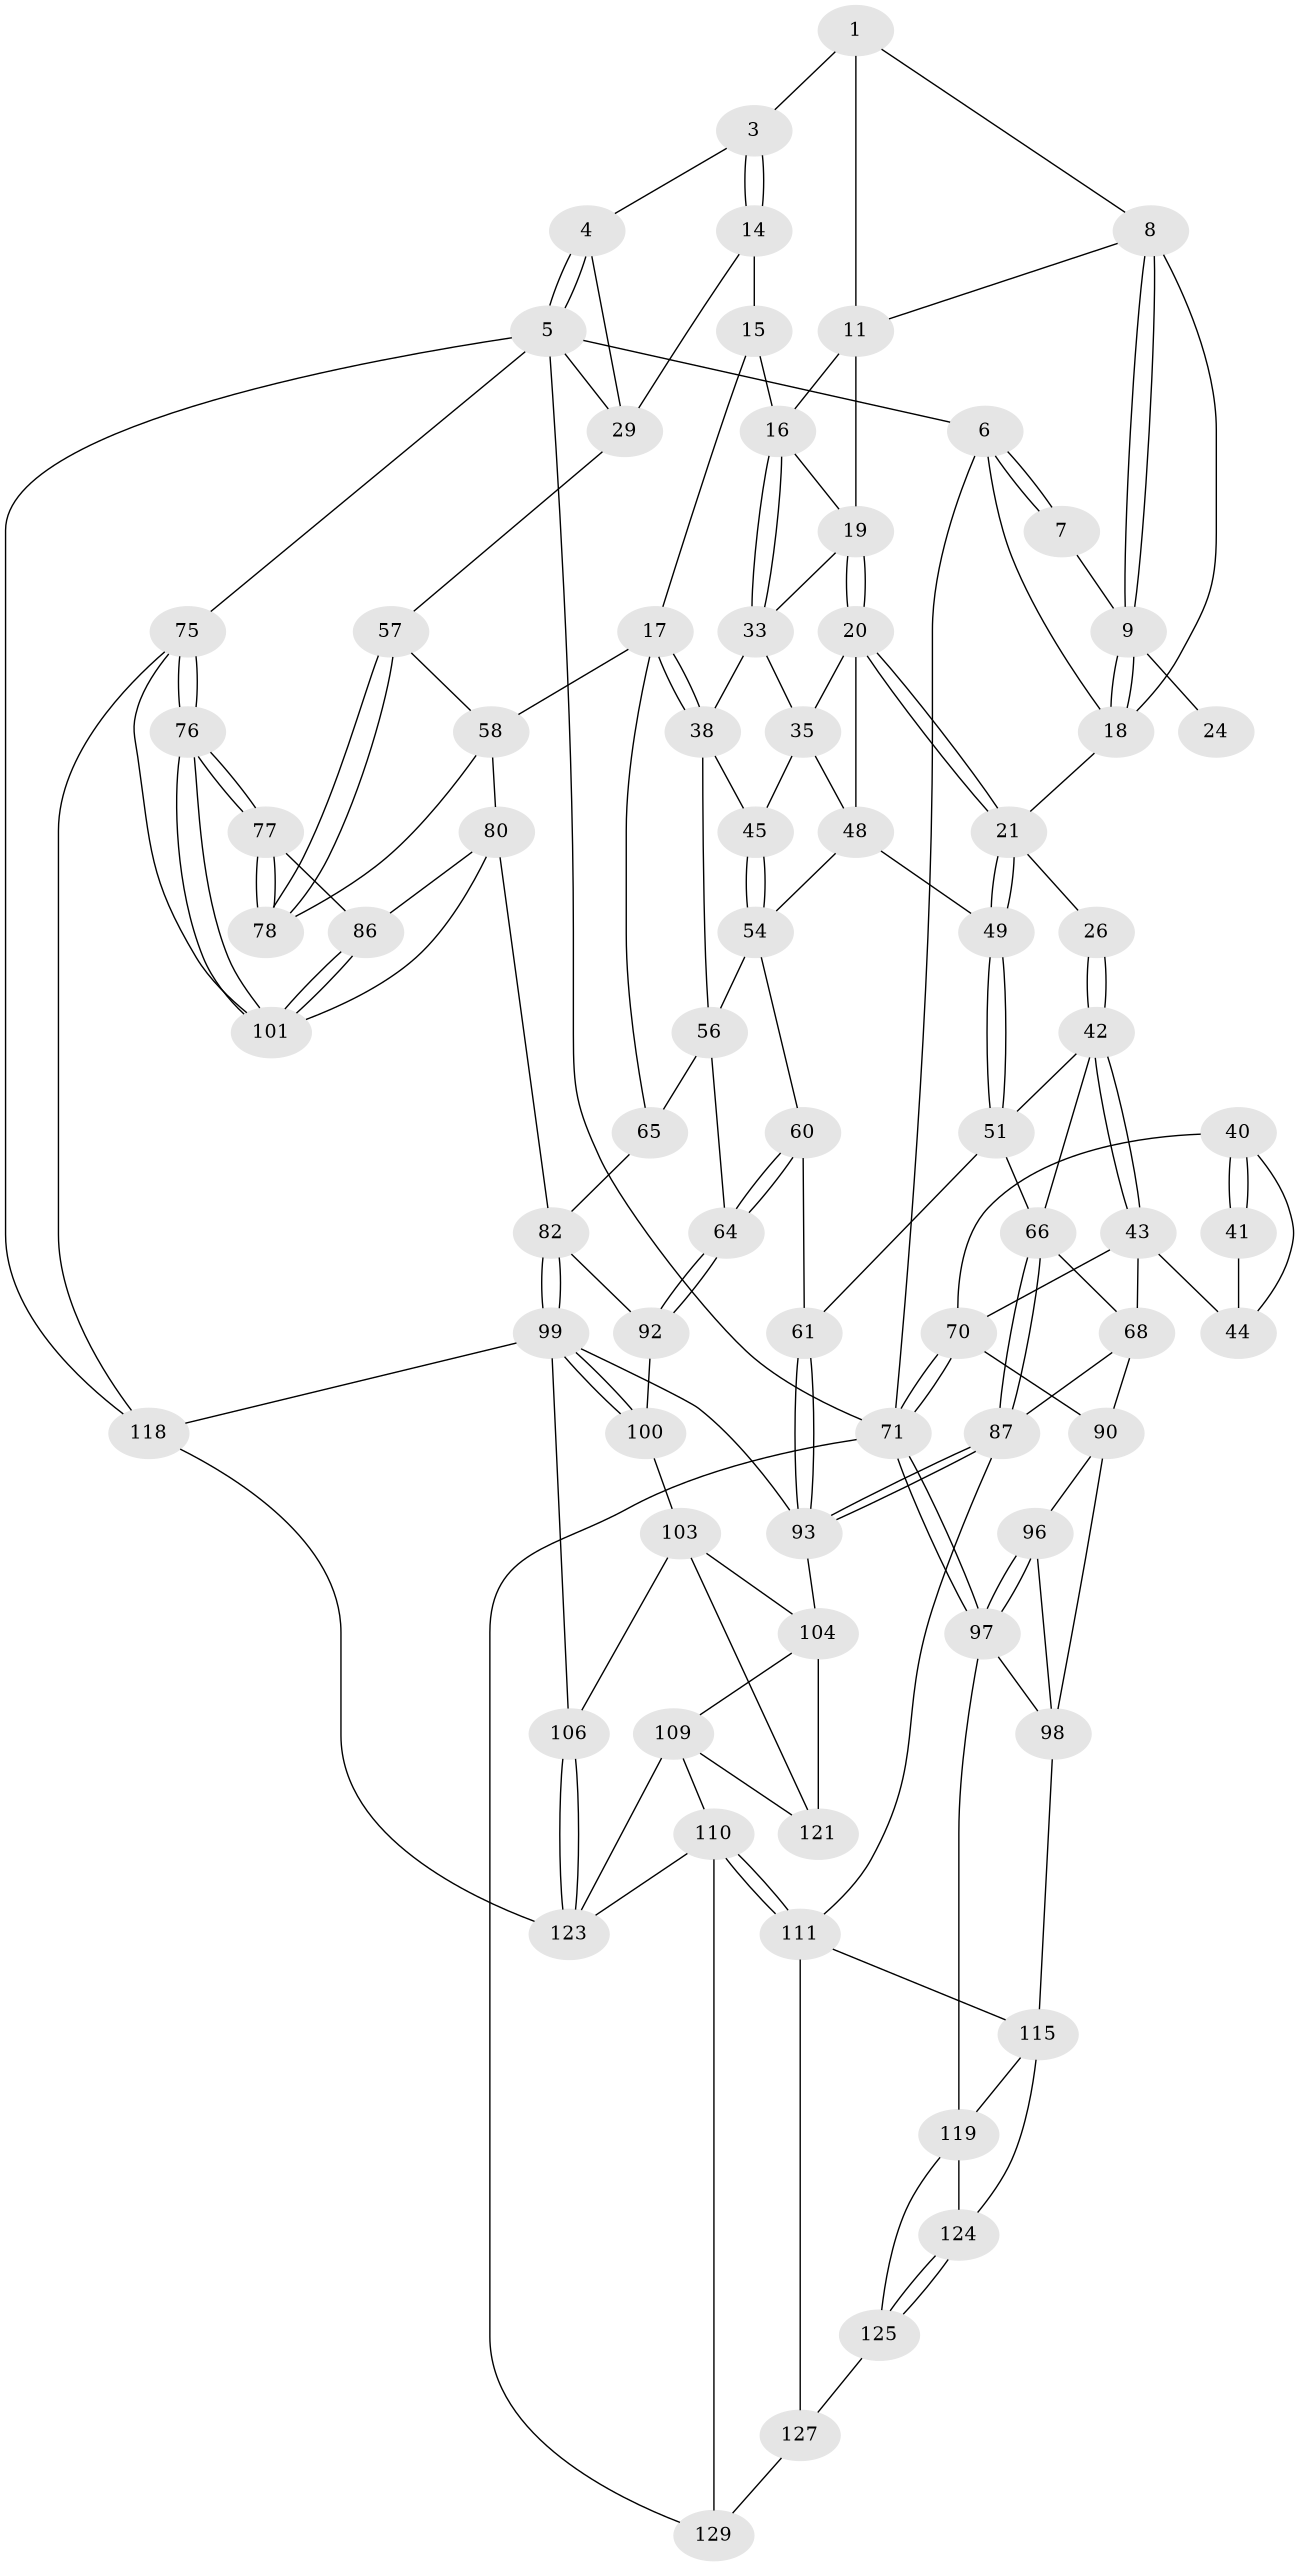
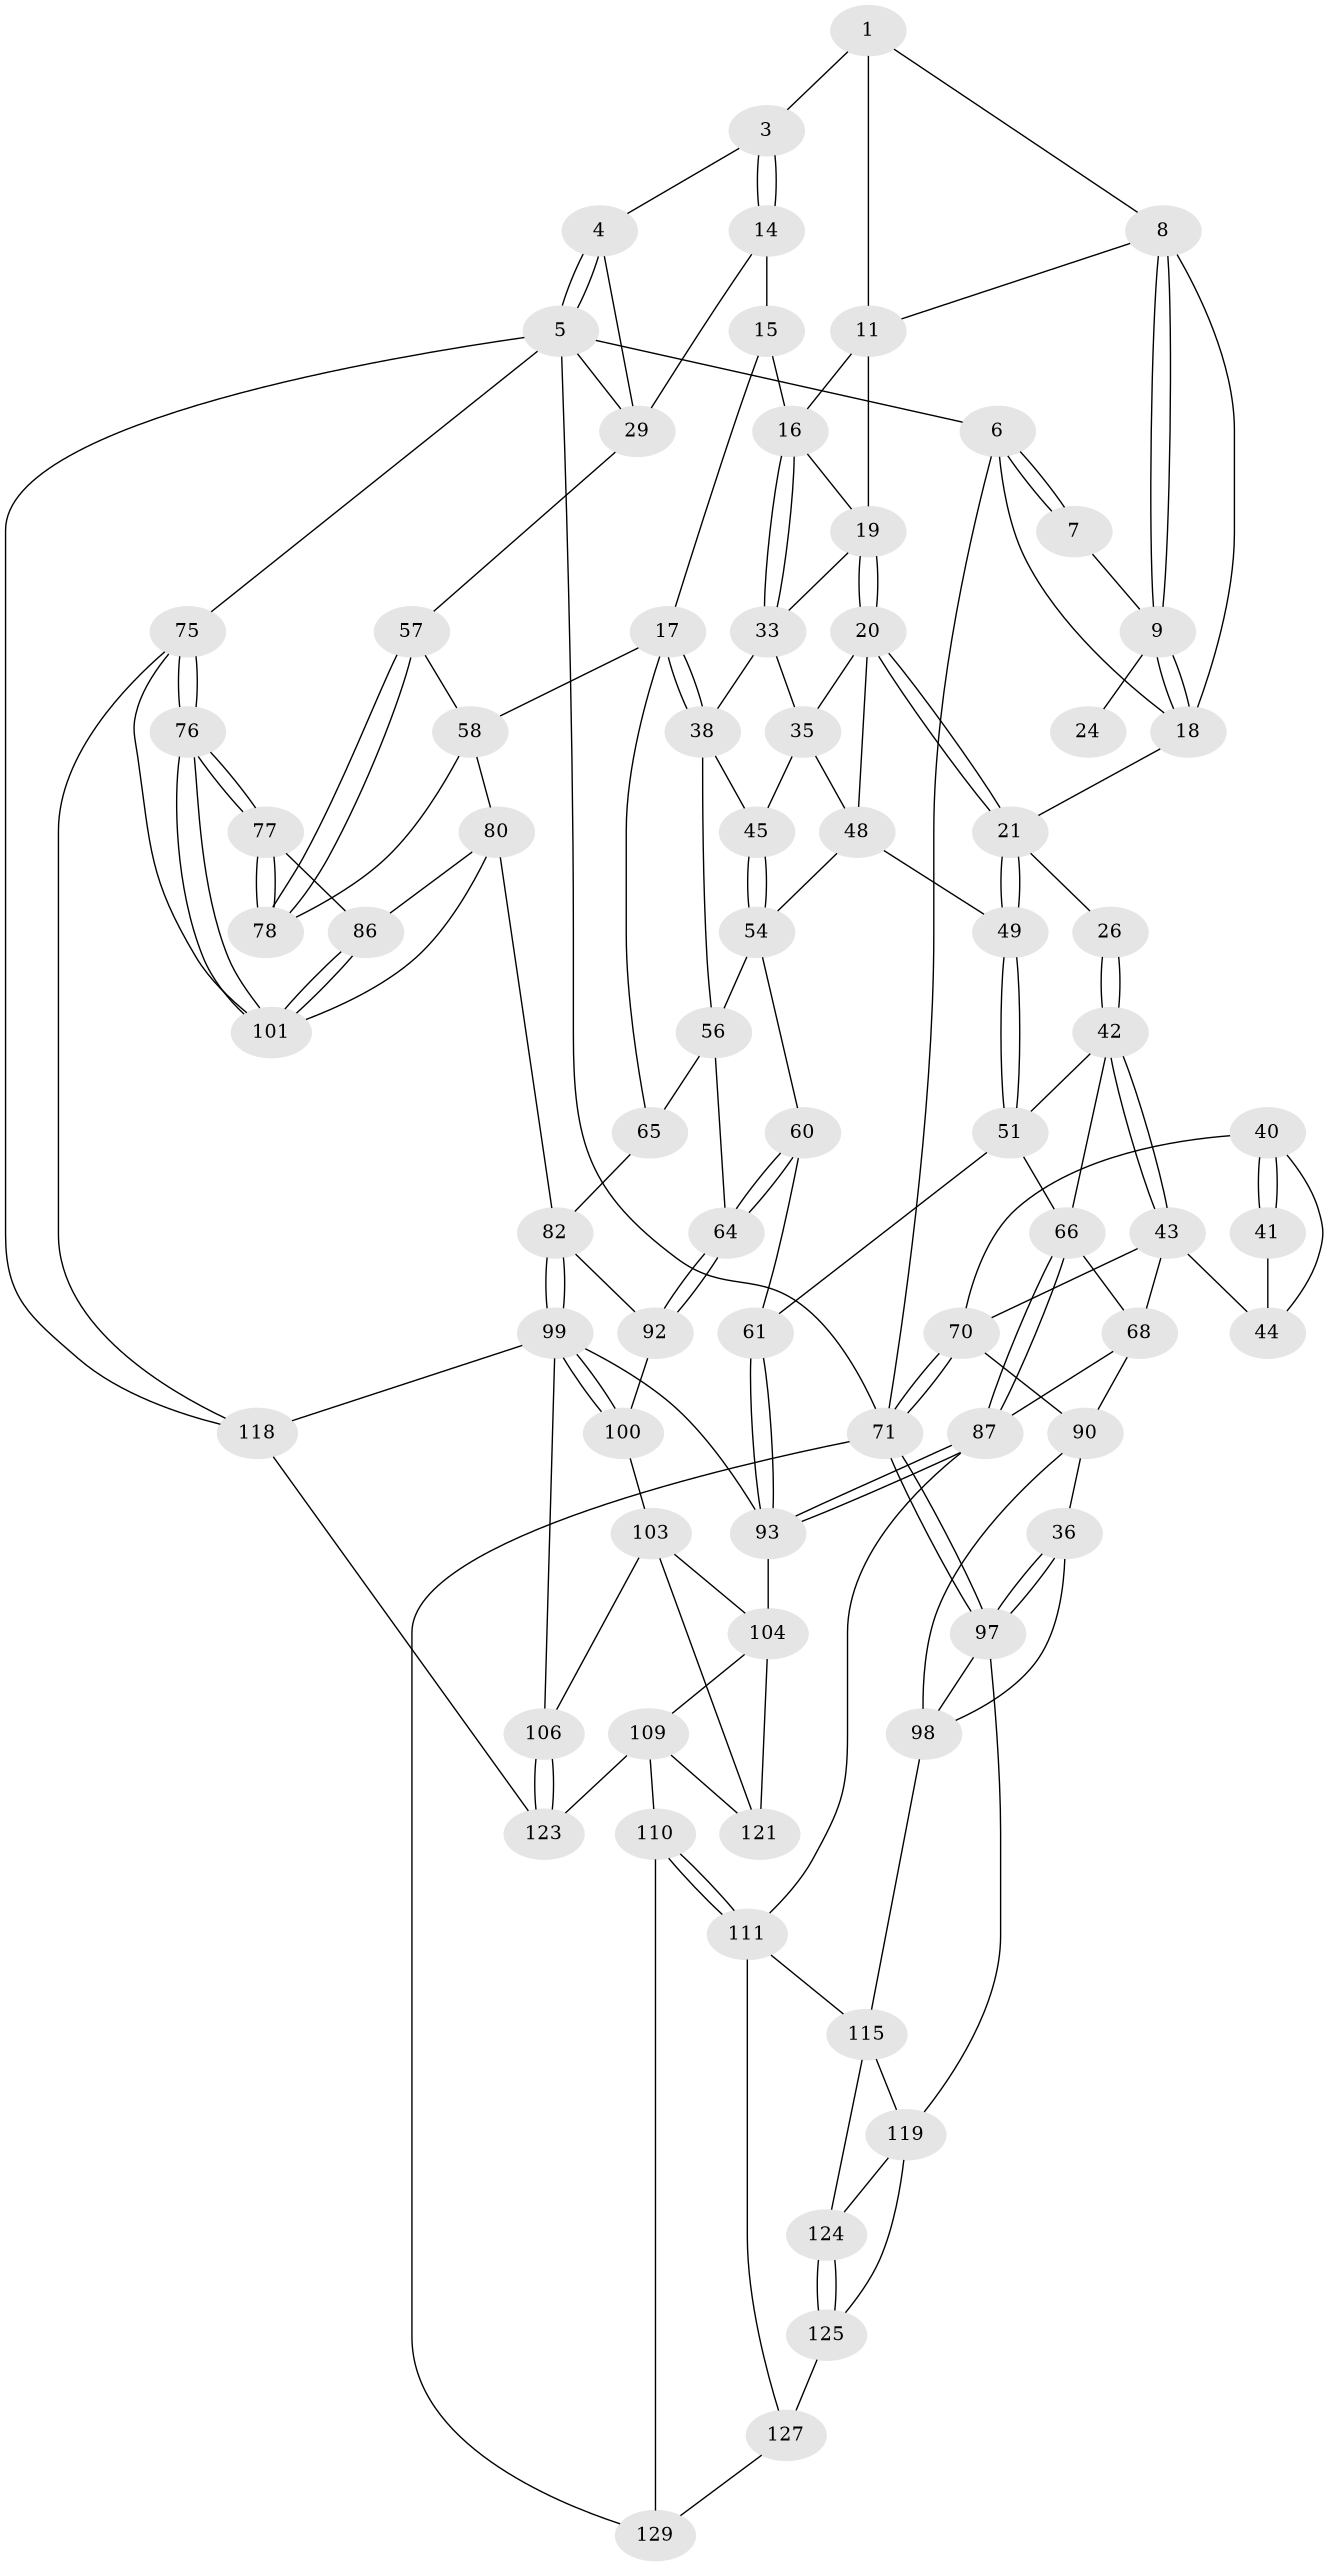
(1035, 1534) -> (1065, 1534)
(641, 1884) -> none
